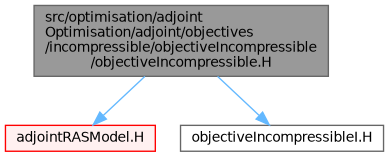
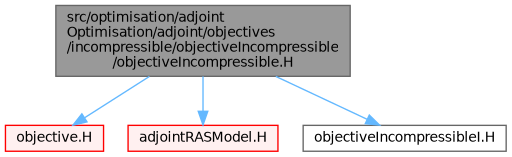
none -> (54, 138)
